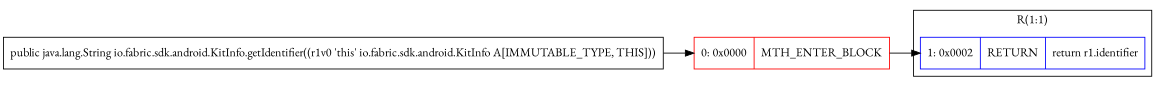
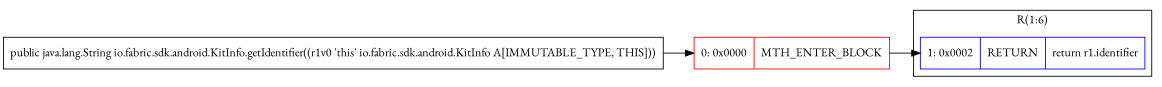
(1033, 20) -> (1033, 20)
